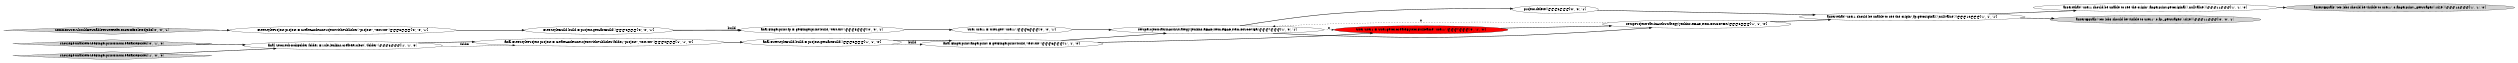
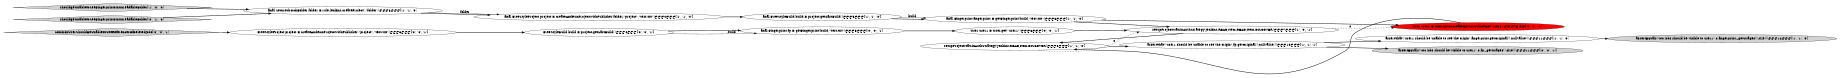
(1555, 9) -> none
